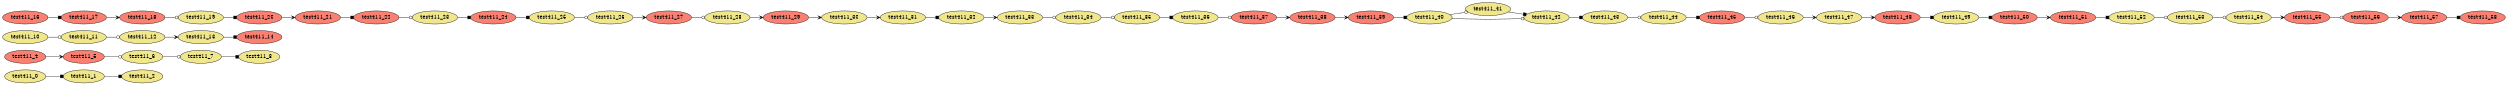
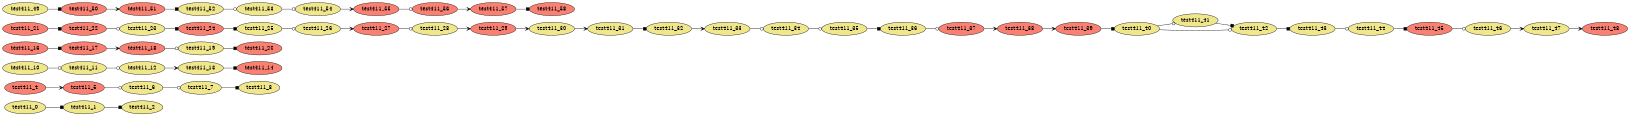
(287, 17) -> none
(1925, 17) -> none
